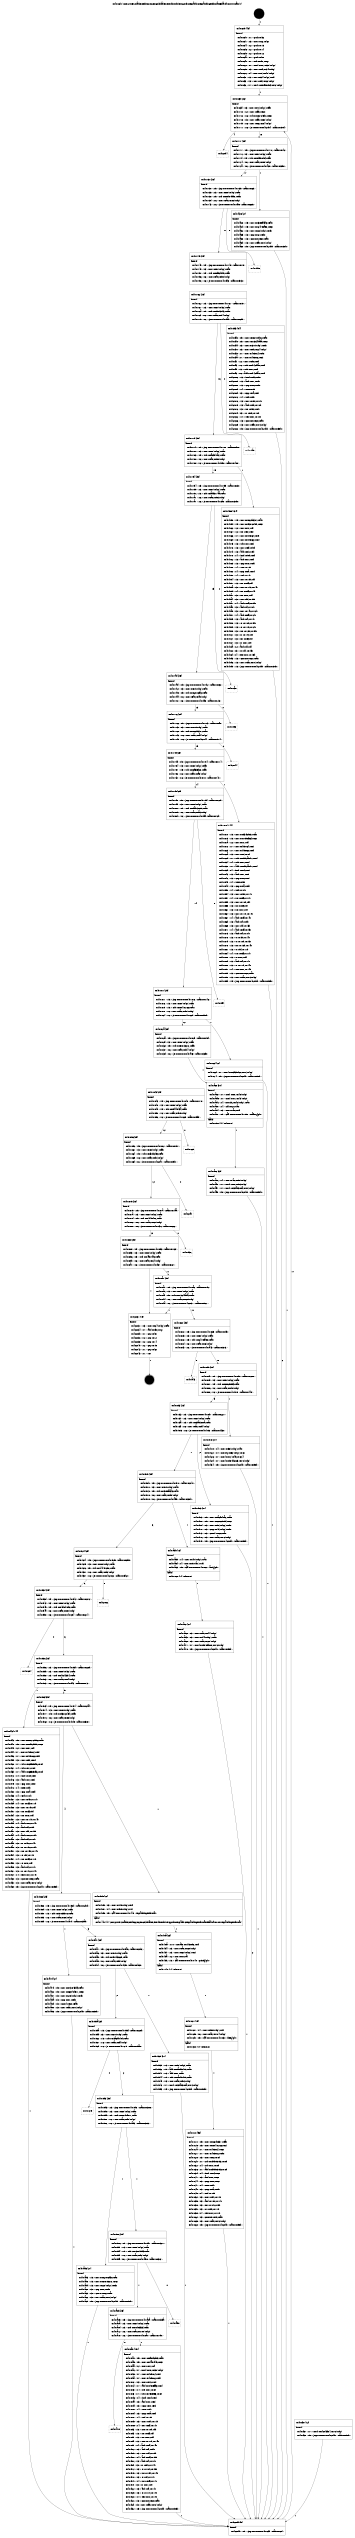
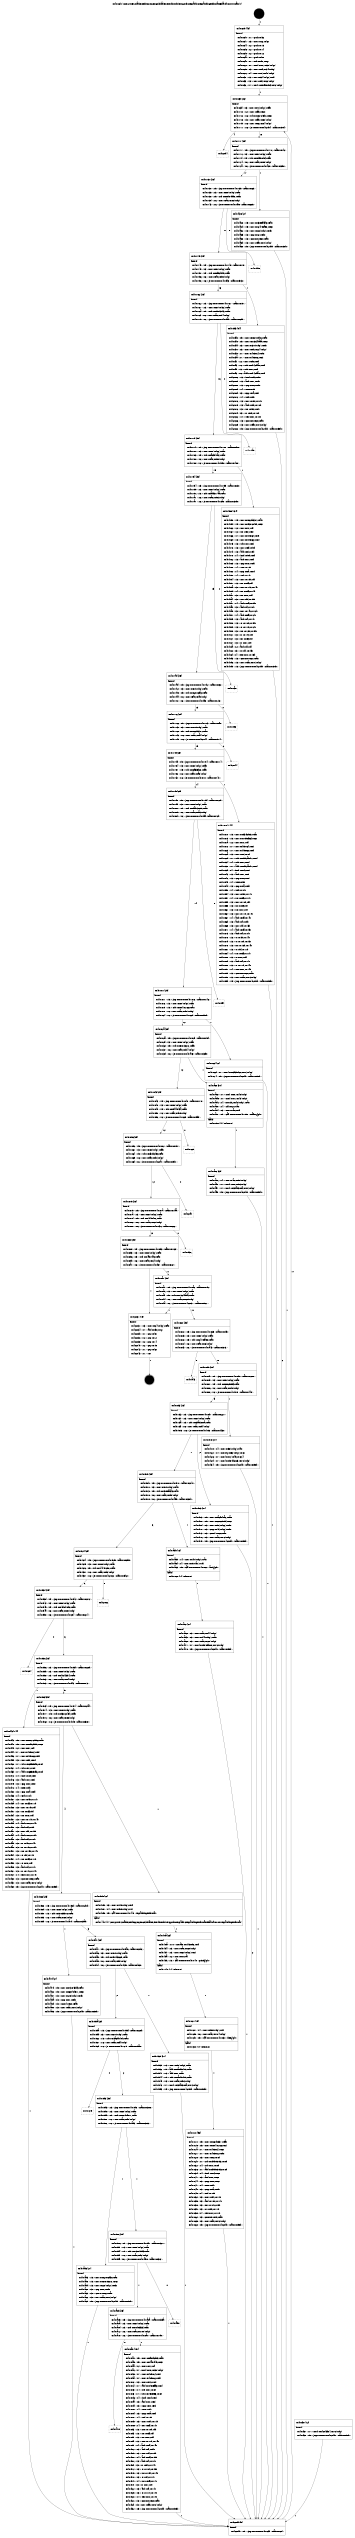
none -> (218, 287)
none -> (253, 303)
none -> (179, 1072)
